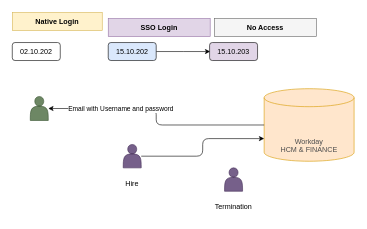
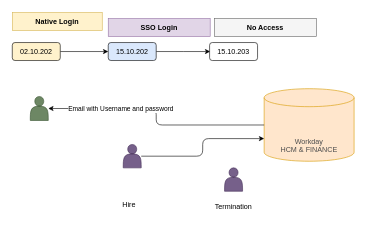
(36, 51) -> (36, 51)
none -> (82, 51)
(234, 51) -> (234, 51)
(132, 183) -> (129, 204)
